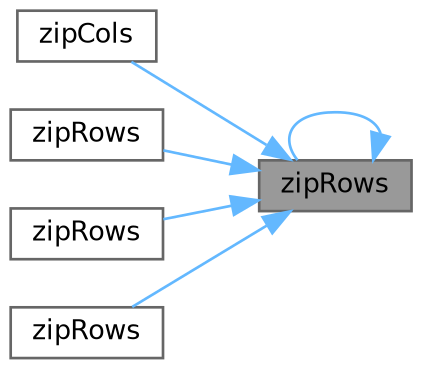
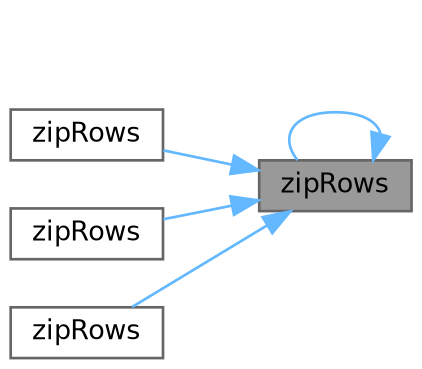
(87, 36) -> none
